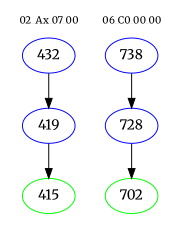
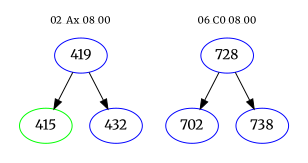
(49, 21) -> (81, 21)
(132, 21) -> (227, 21)
(49, 86) -> (96, 86)
(132, 86) -> (242, 86)
(132, 196) -> (192, 126)
